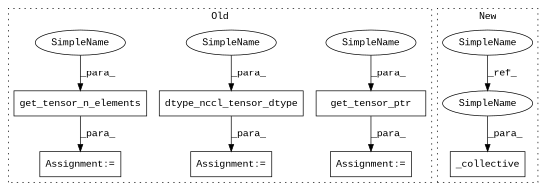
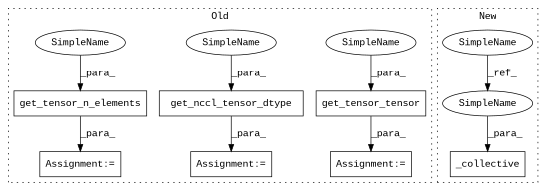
(231, 103) -> (231, 103)
(371, 103) -> (371, 103)
